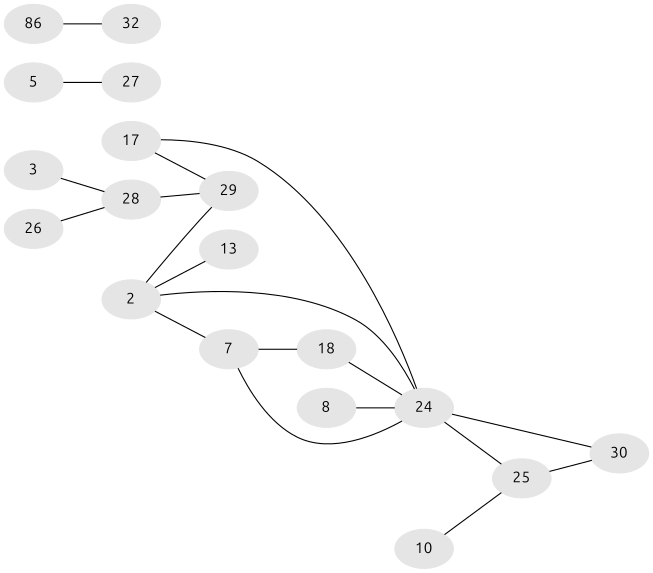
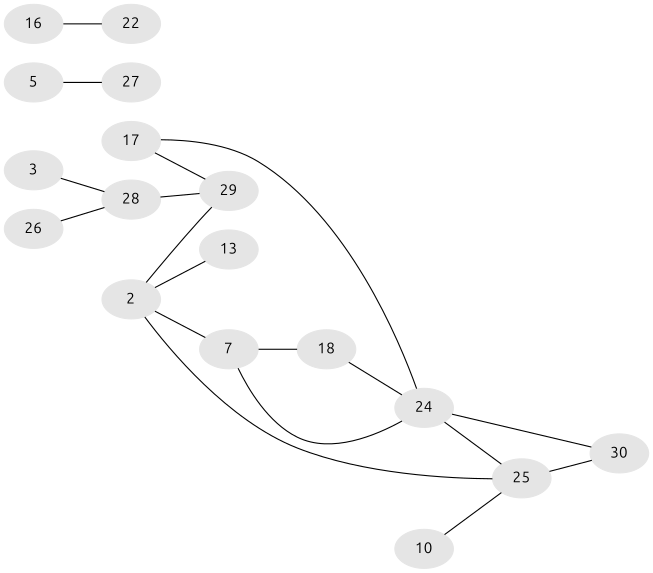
(34, 24) -> (34, 24)
(131, 24) -> (131, 24)
(305, 301) -> (295, 447)
(327, 408) -> none
